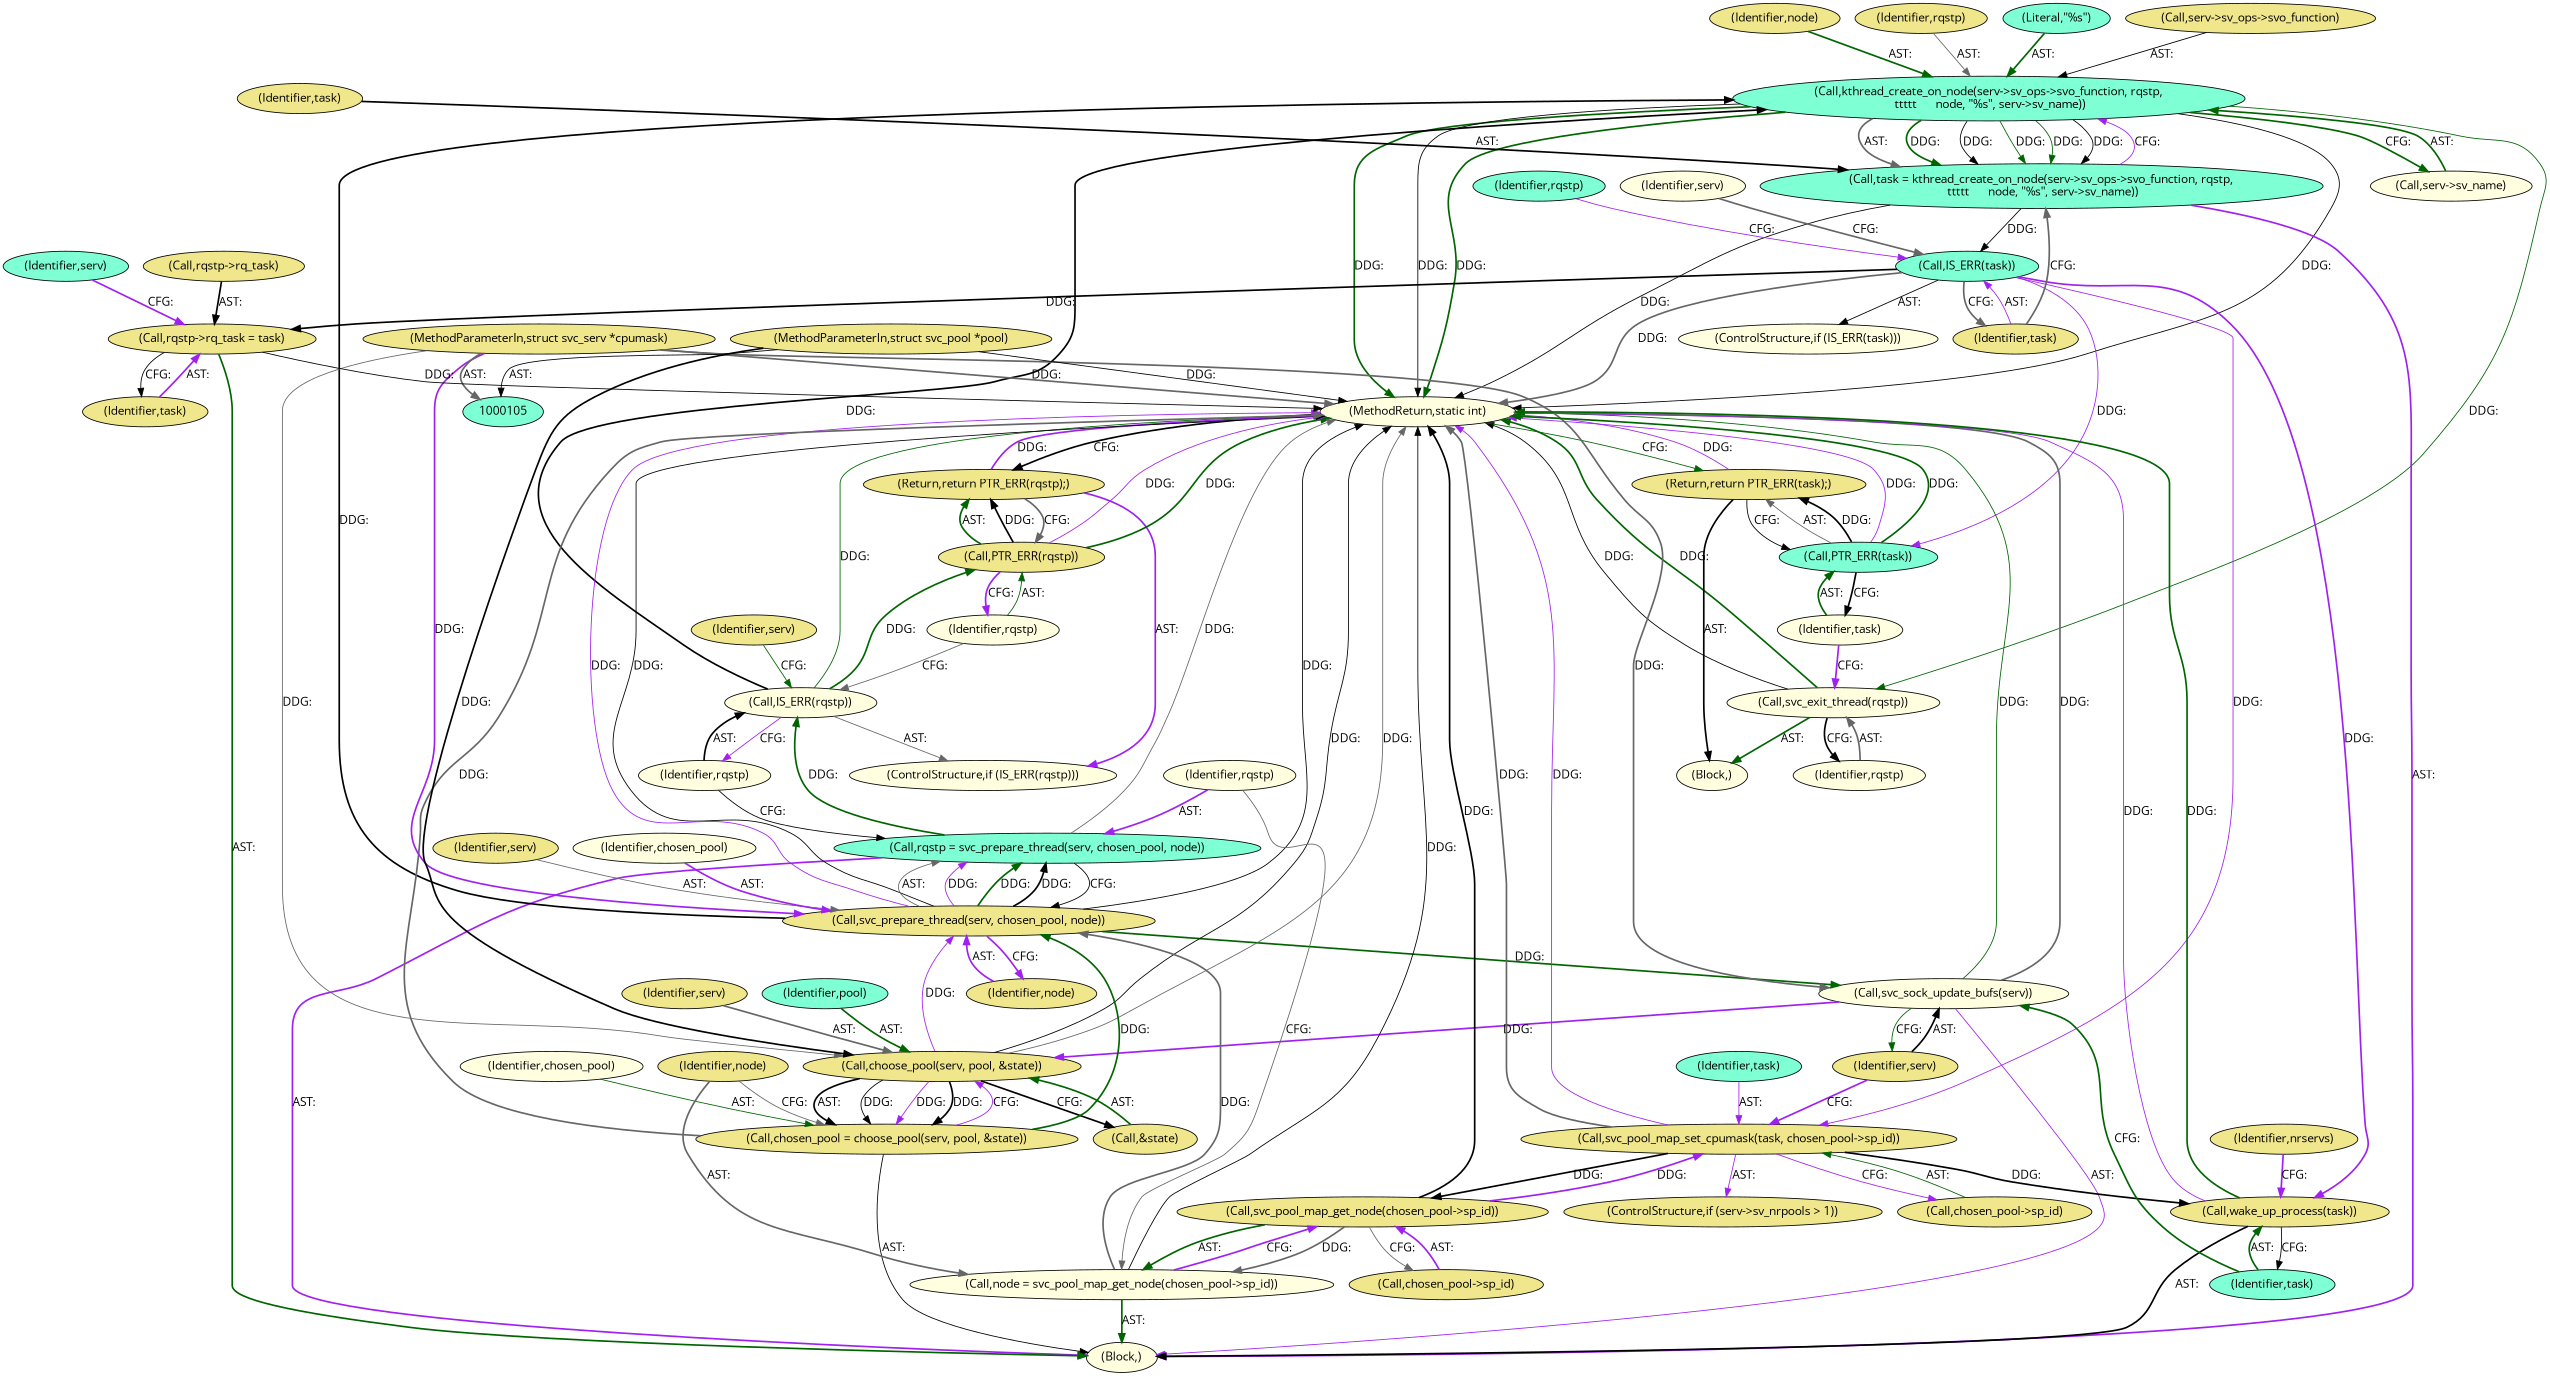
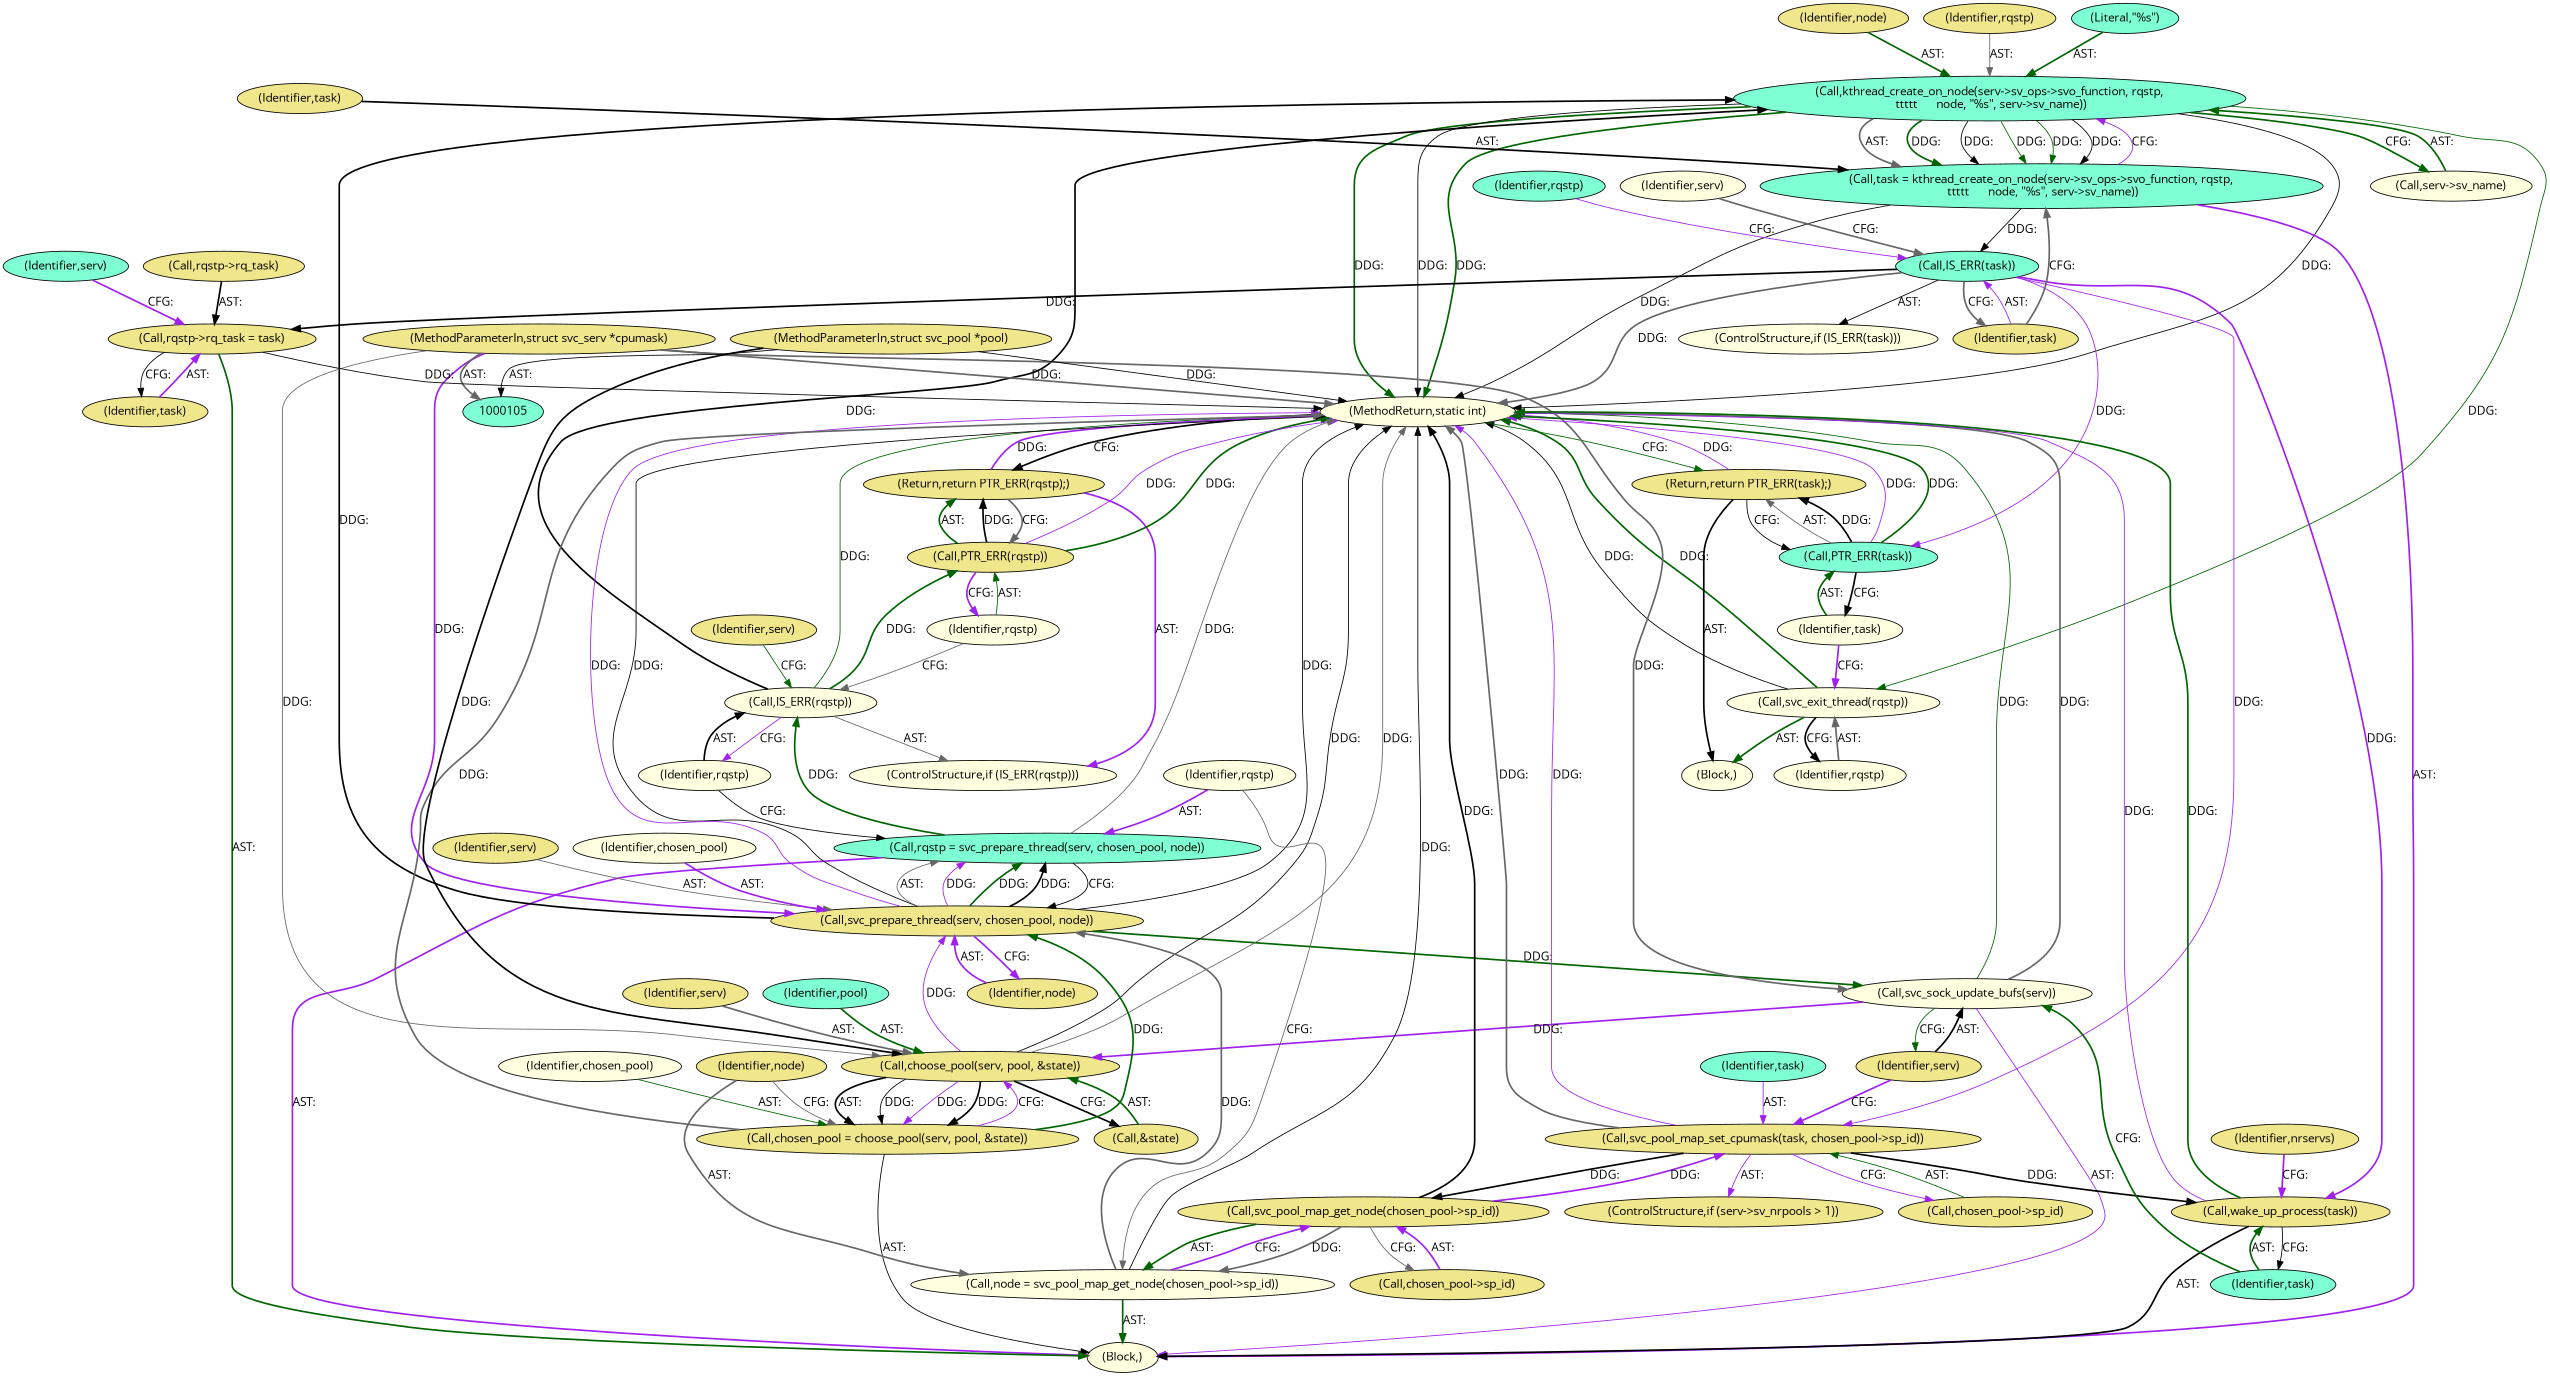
(2251, 18) -> none
